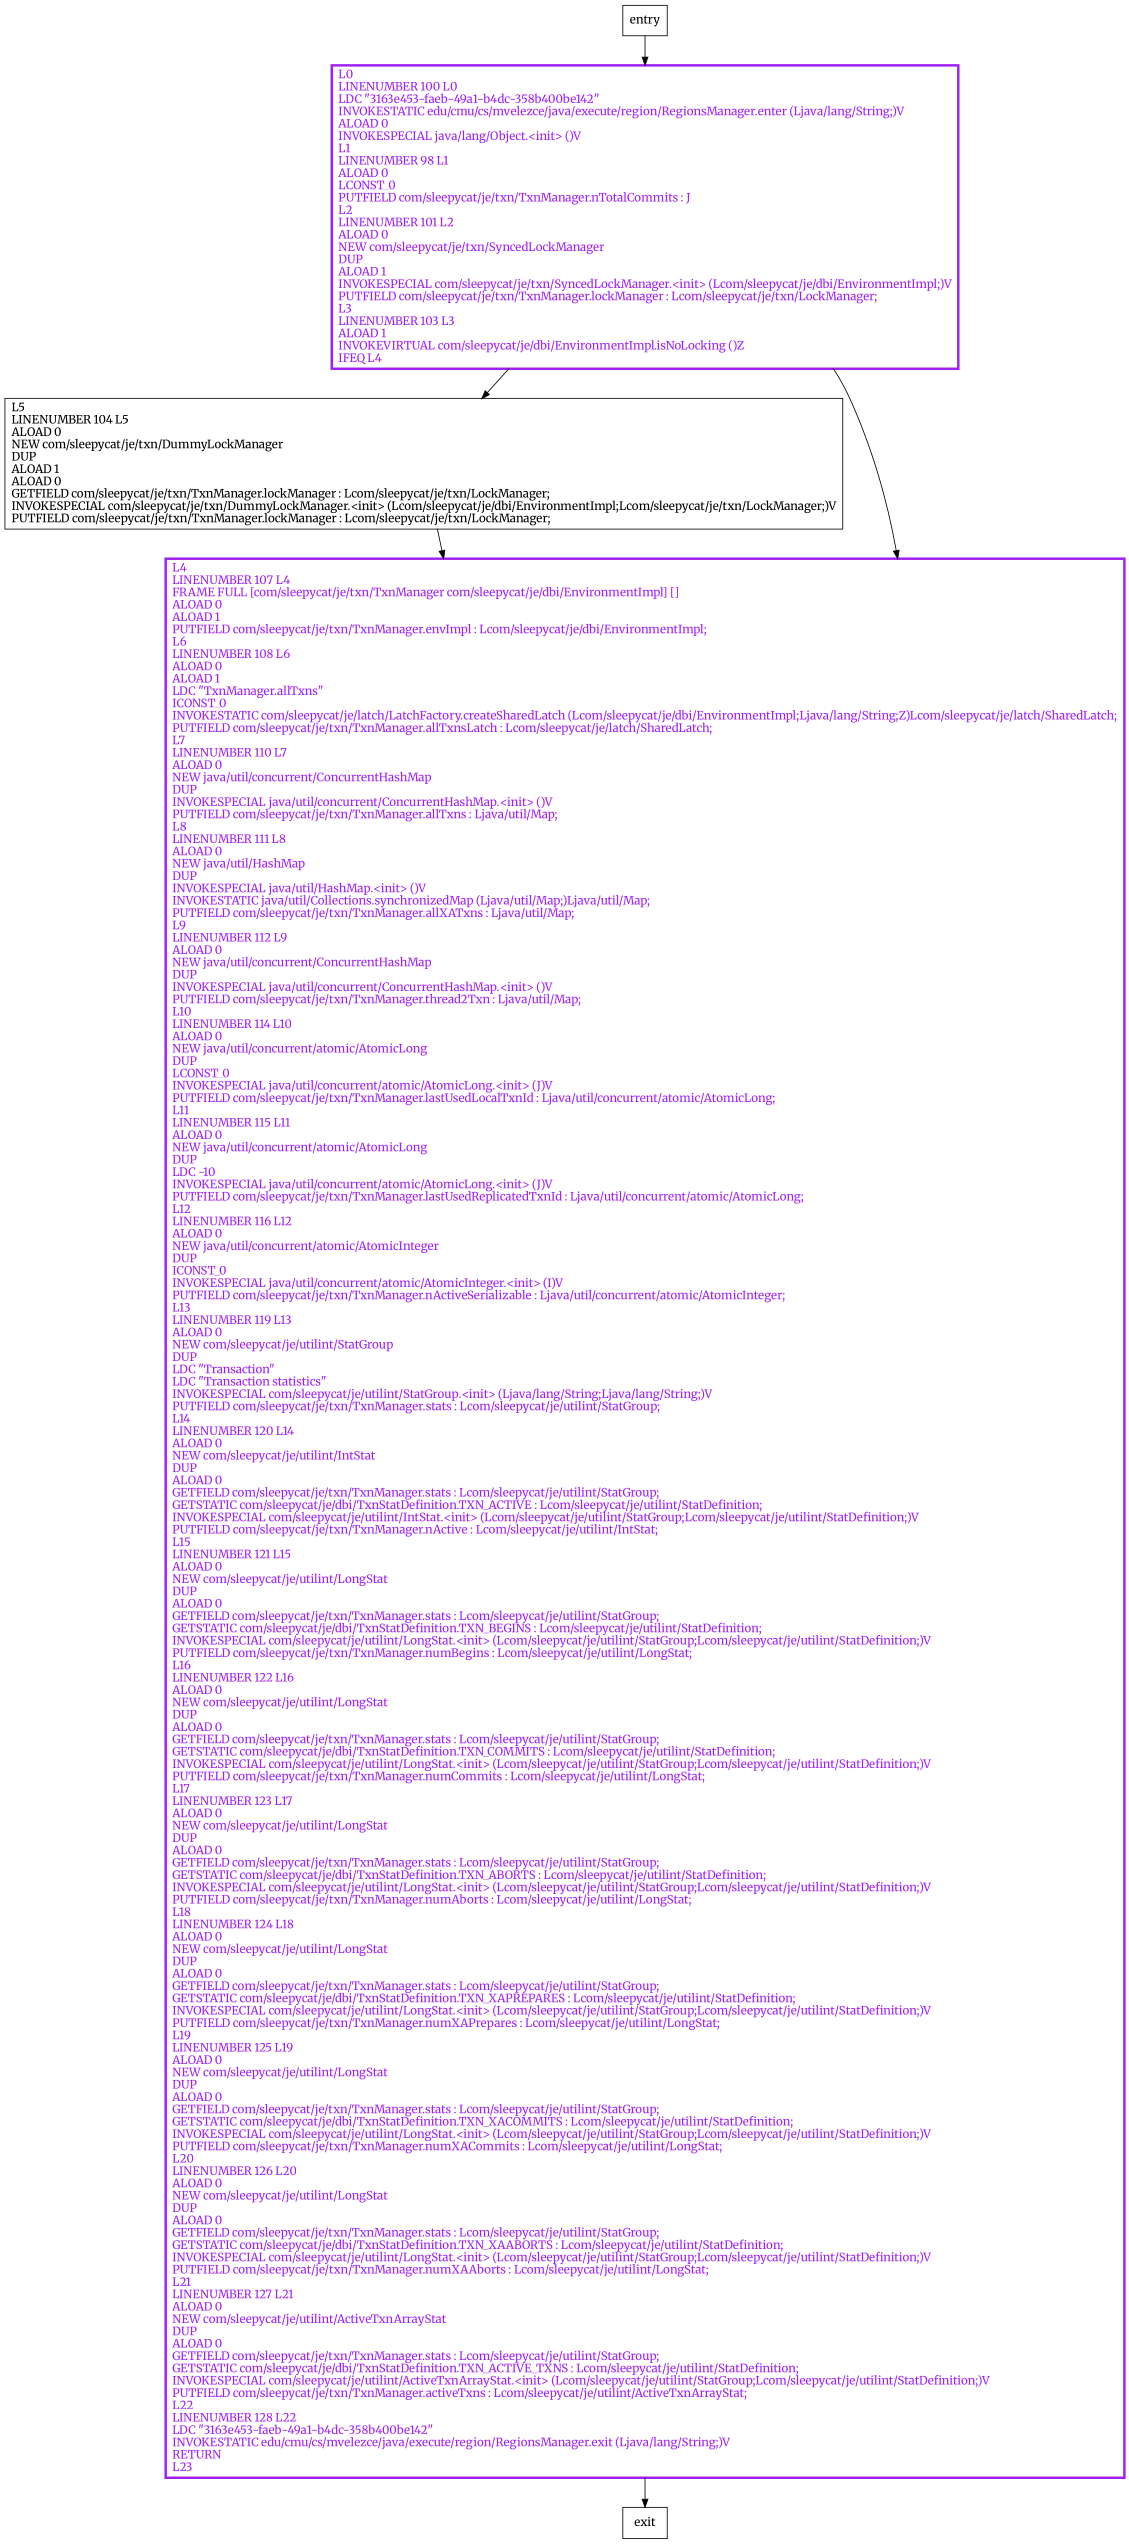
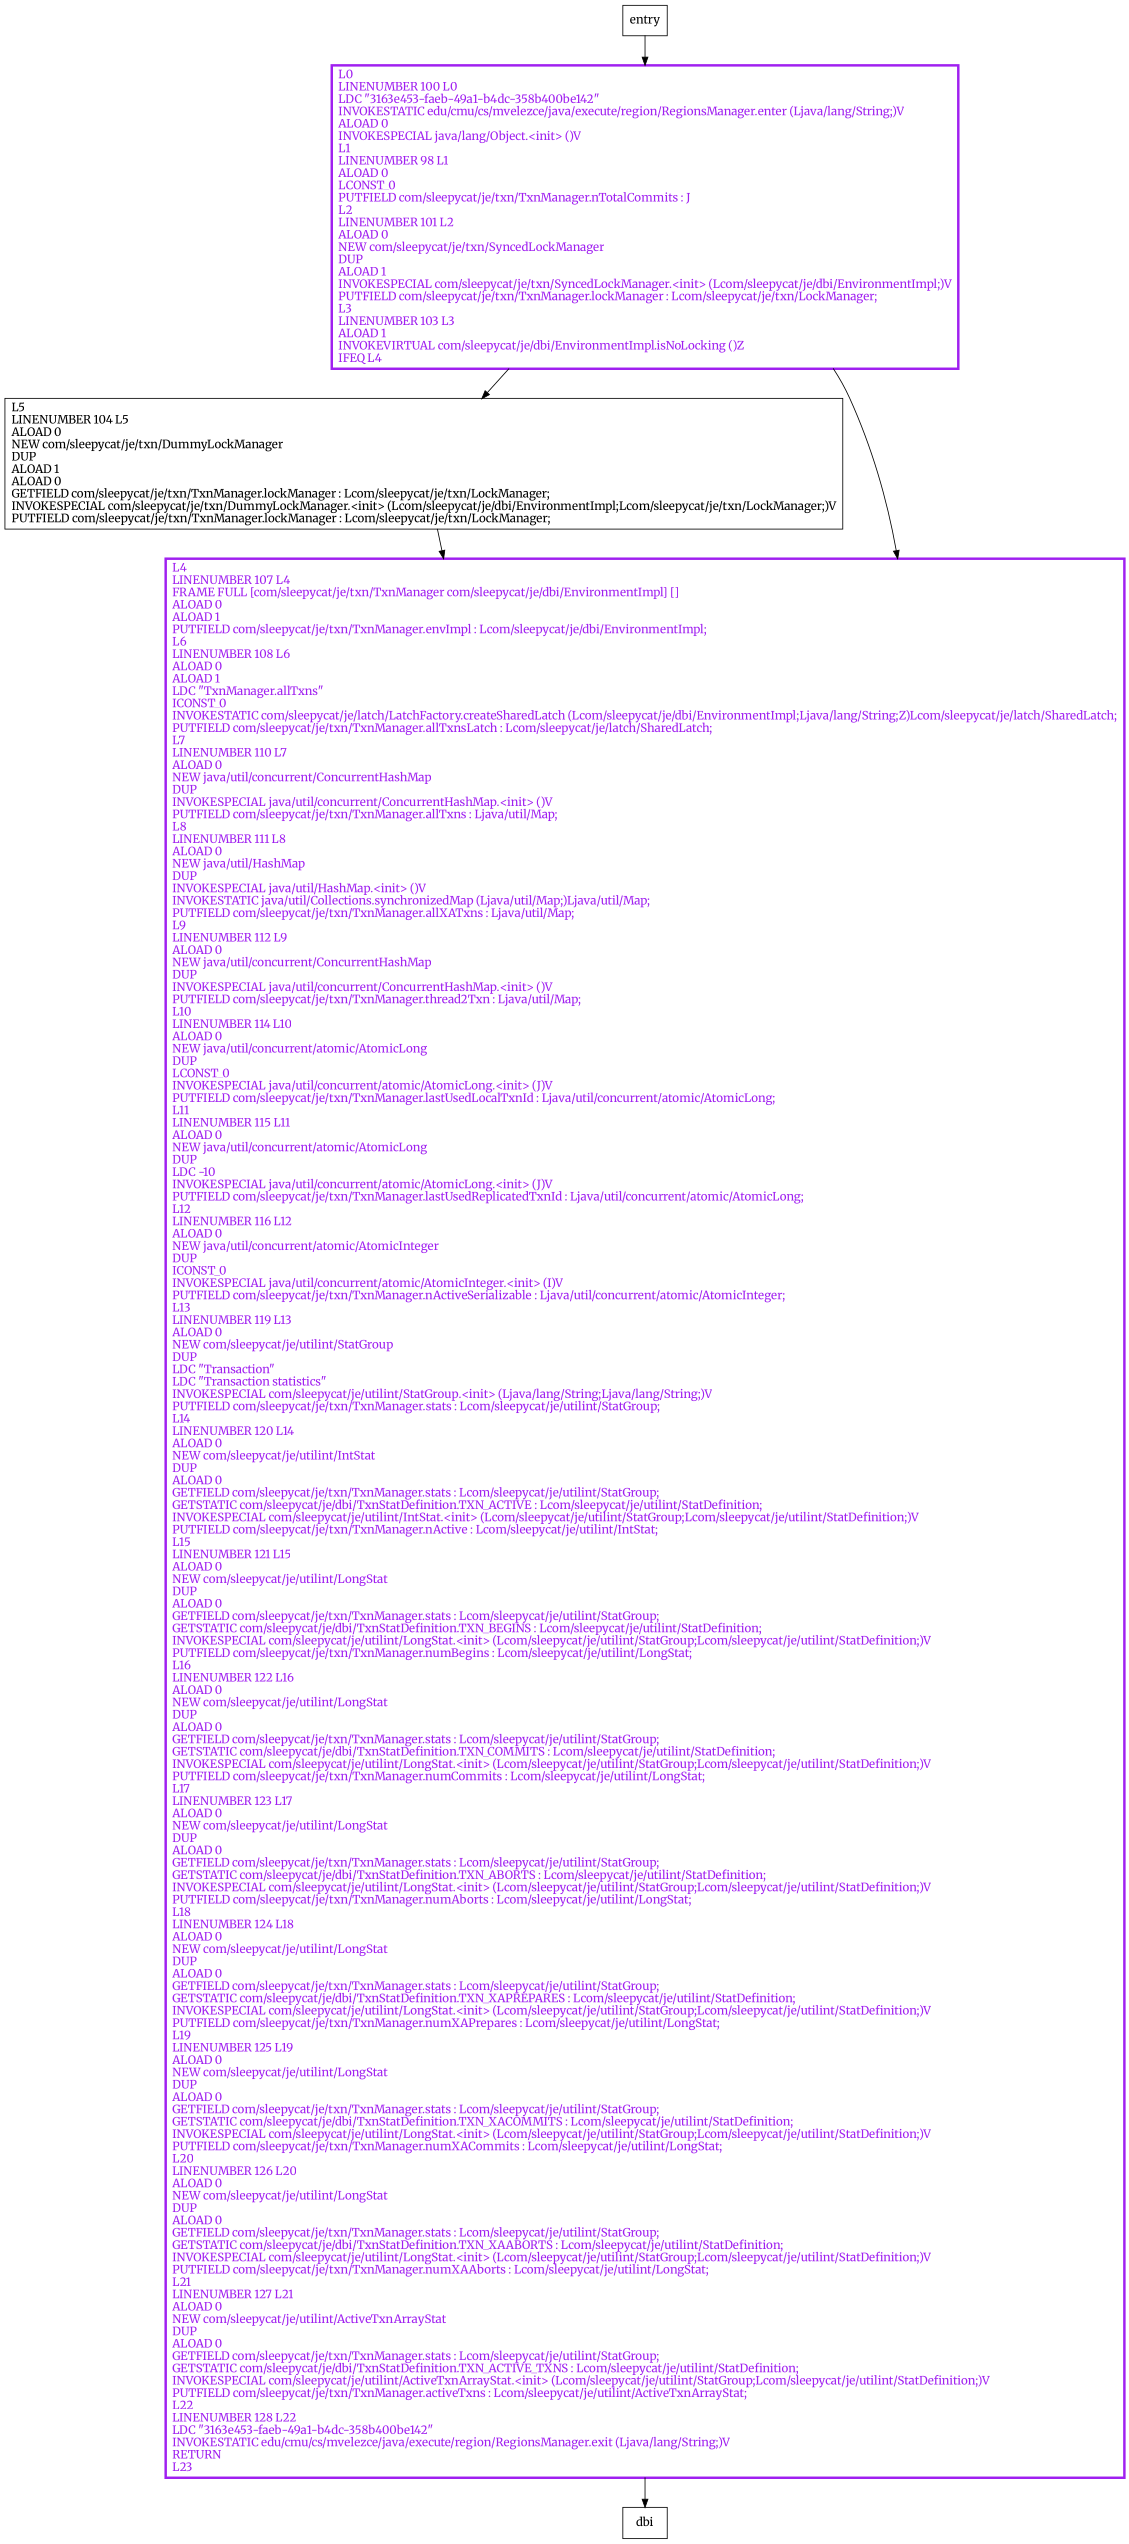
(645, 2523) -> (645, 2523)
